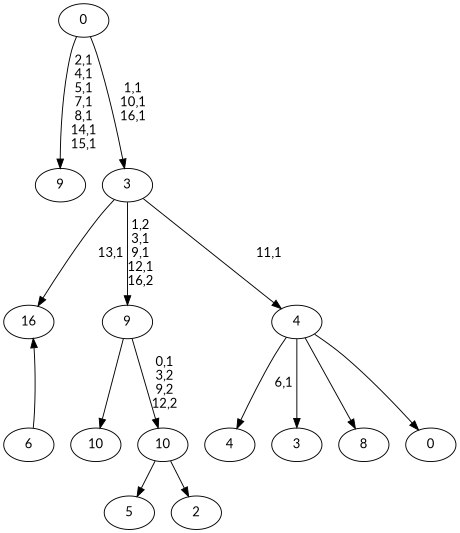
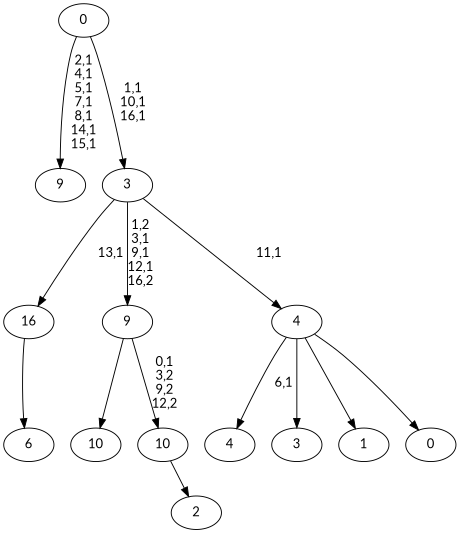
(35, 388) -> (23, 378)
(364, 445) -> (364, 445)
(129, 513) -> none
